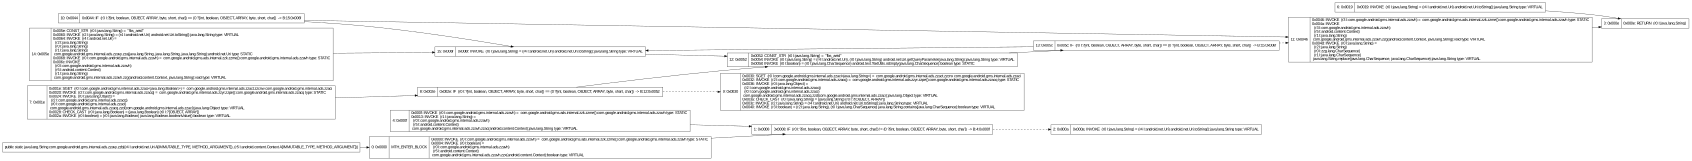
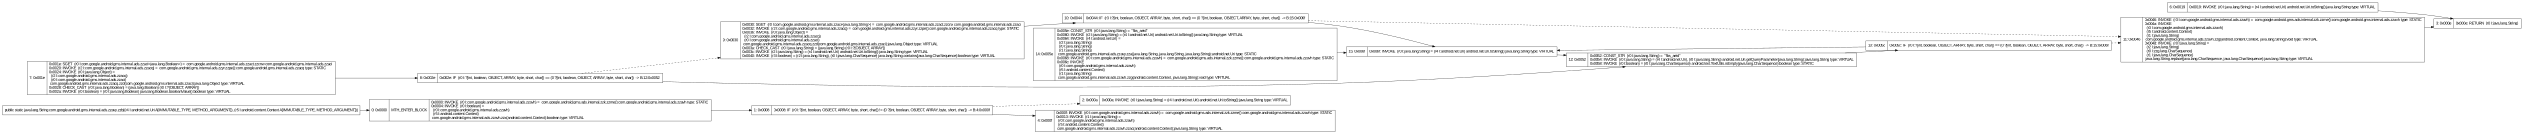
none -> (1049, 25)
(795, 29) -> (1713, 29)
(720, 126) -> (1013, 115)
